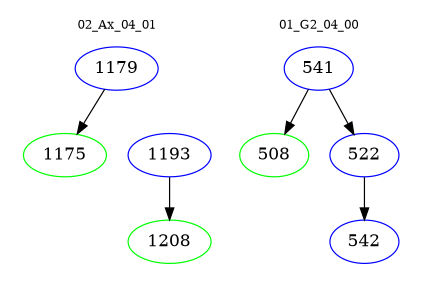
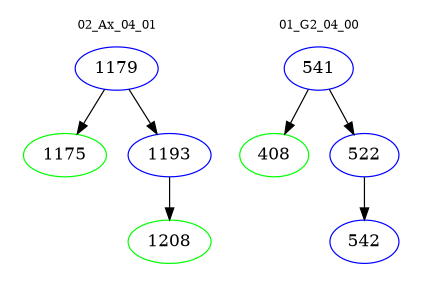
none -> (140, 106)
(274, 155) -> (274, 155)
